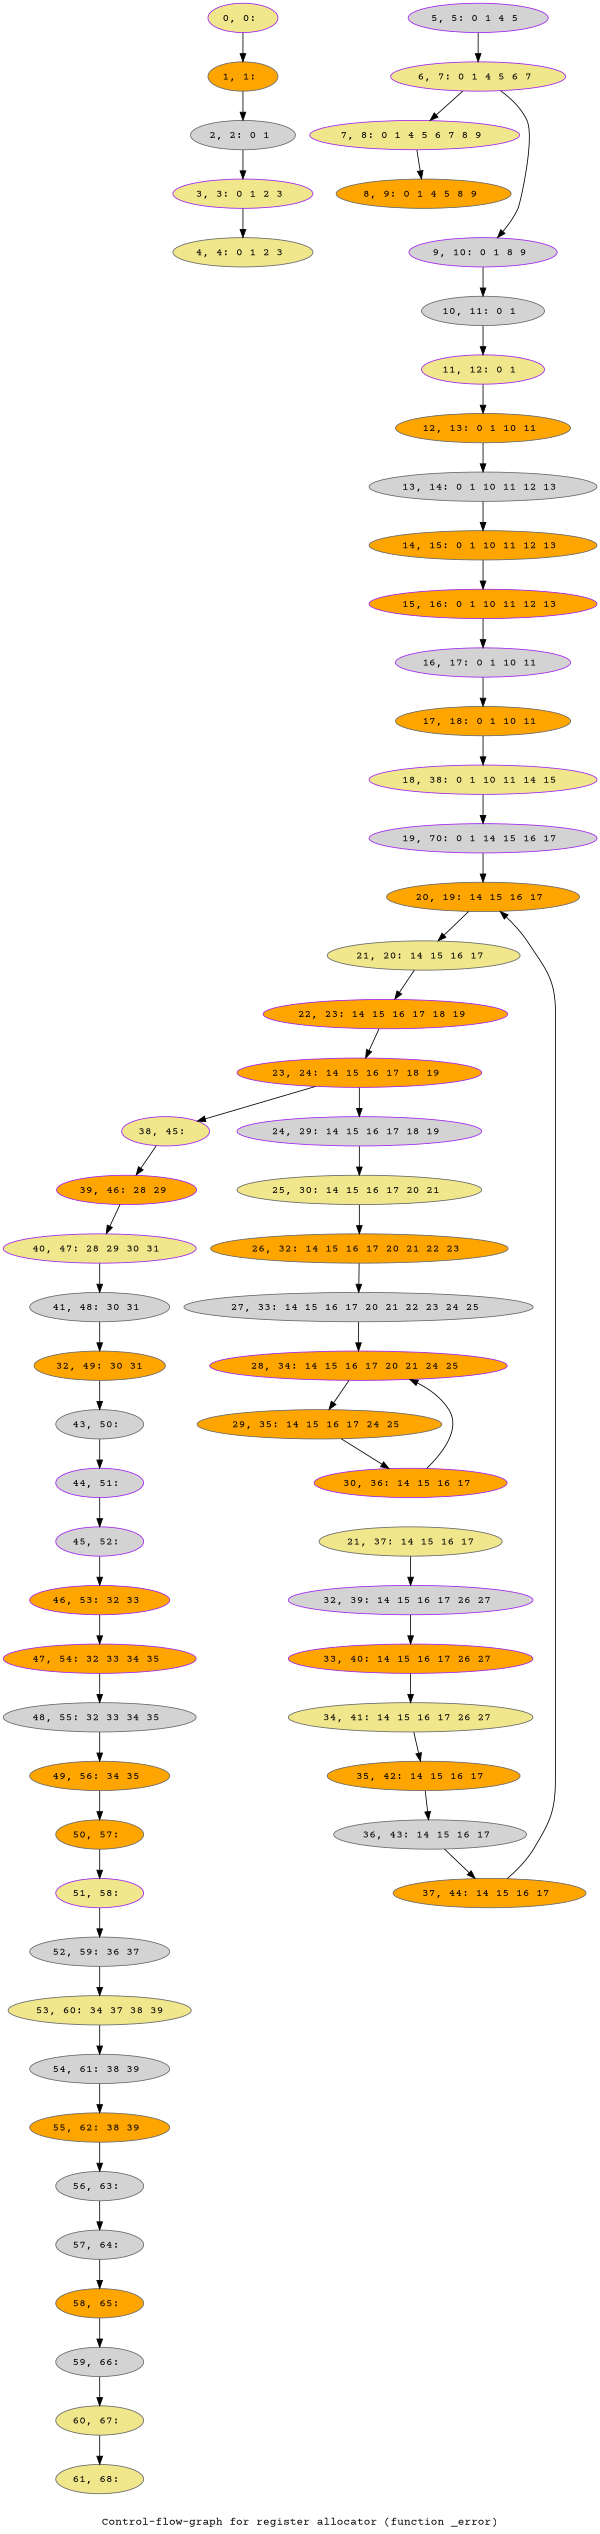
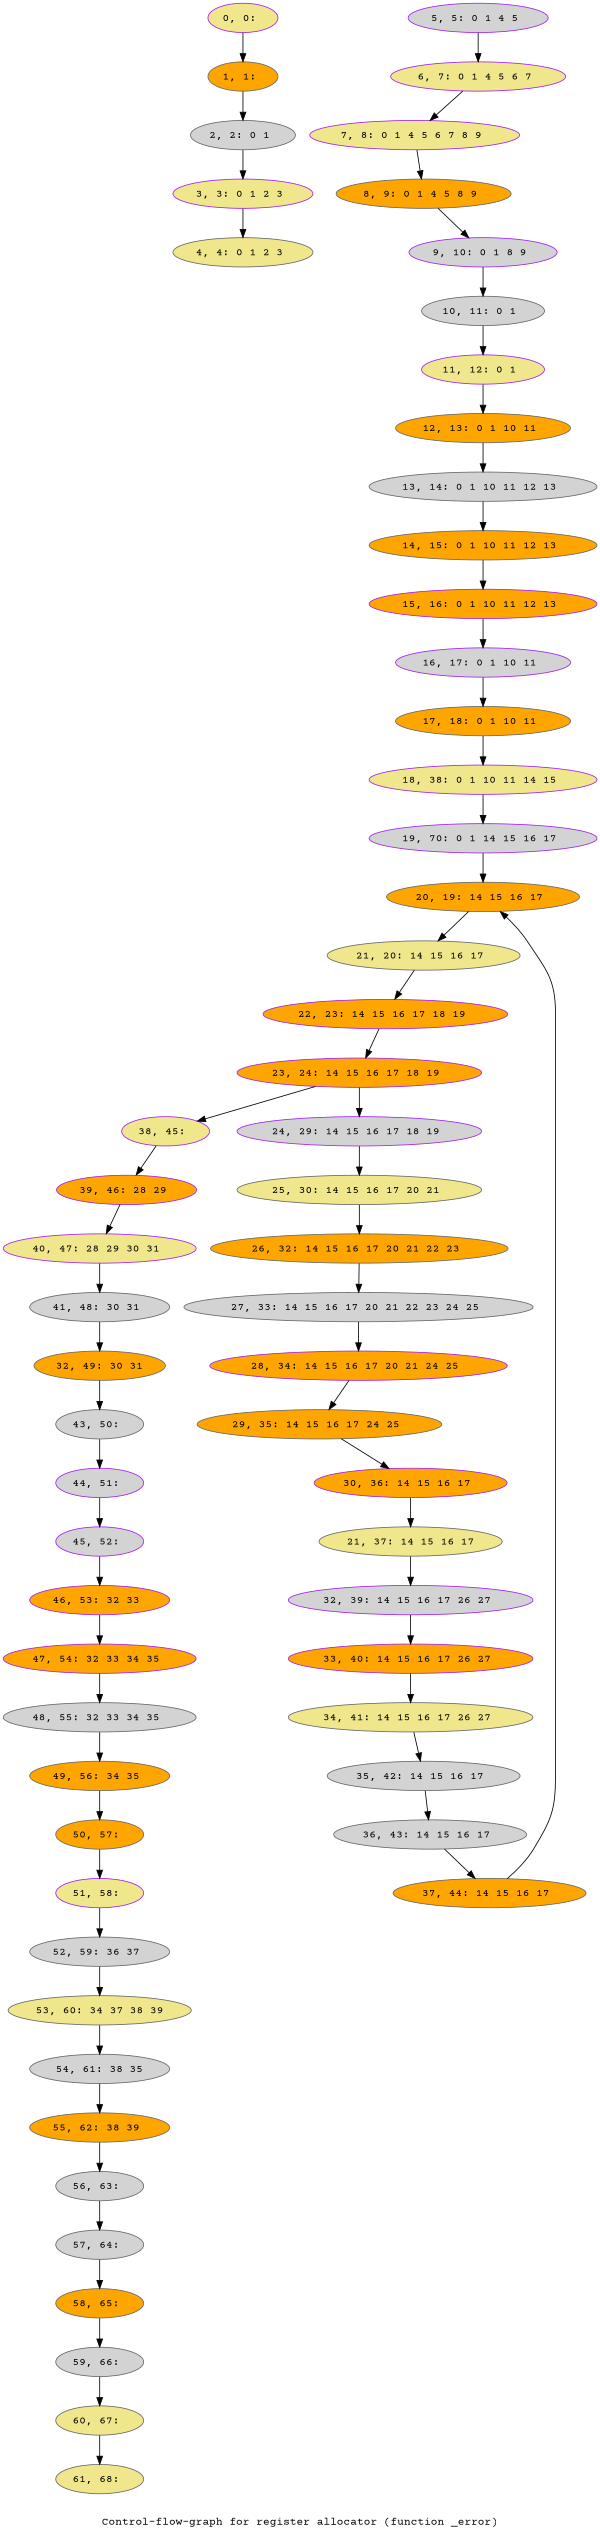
(528, 159) -> (450, 220)
(453, 1422) -> (411, 1508)
(424, 1776) -> (424, 1776)
(100, 2069) -> (100, 2069)
